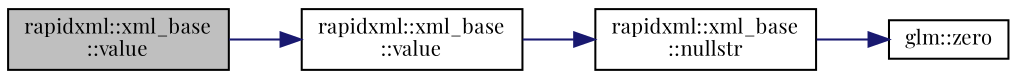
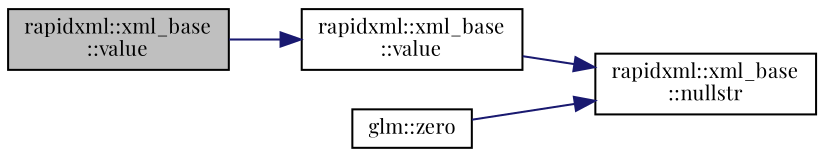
(842, 39) -> (523, 112)
